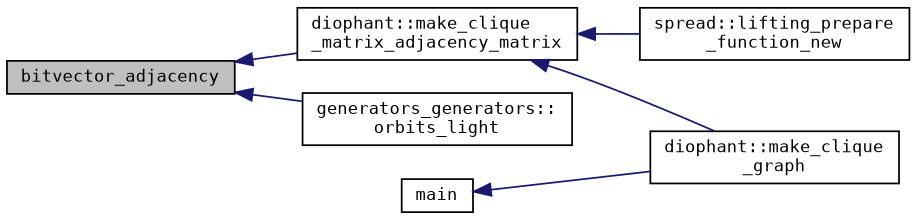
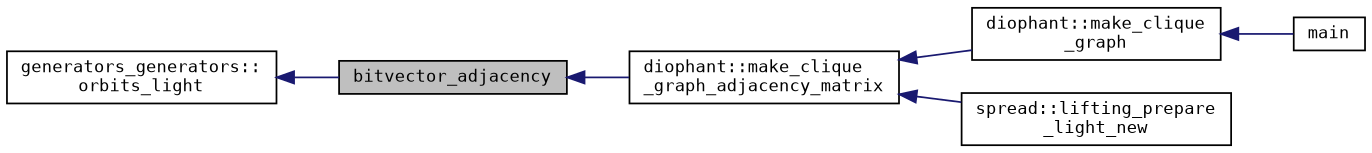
(437, 34) -> (764, 77)
(775, 34) -> (1096, 119)
(277, 98) -> (317, 77)
(570, 181) -> (1266, 34)
